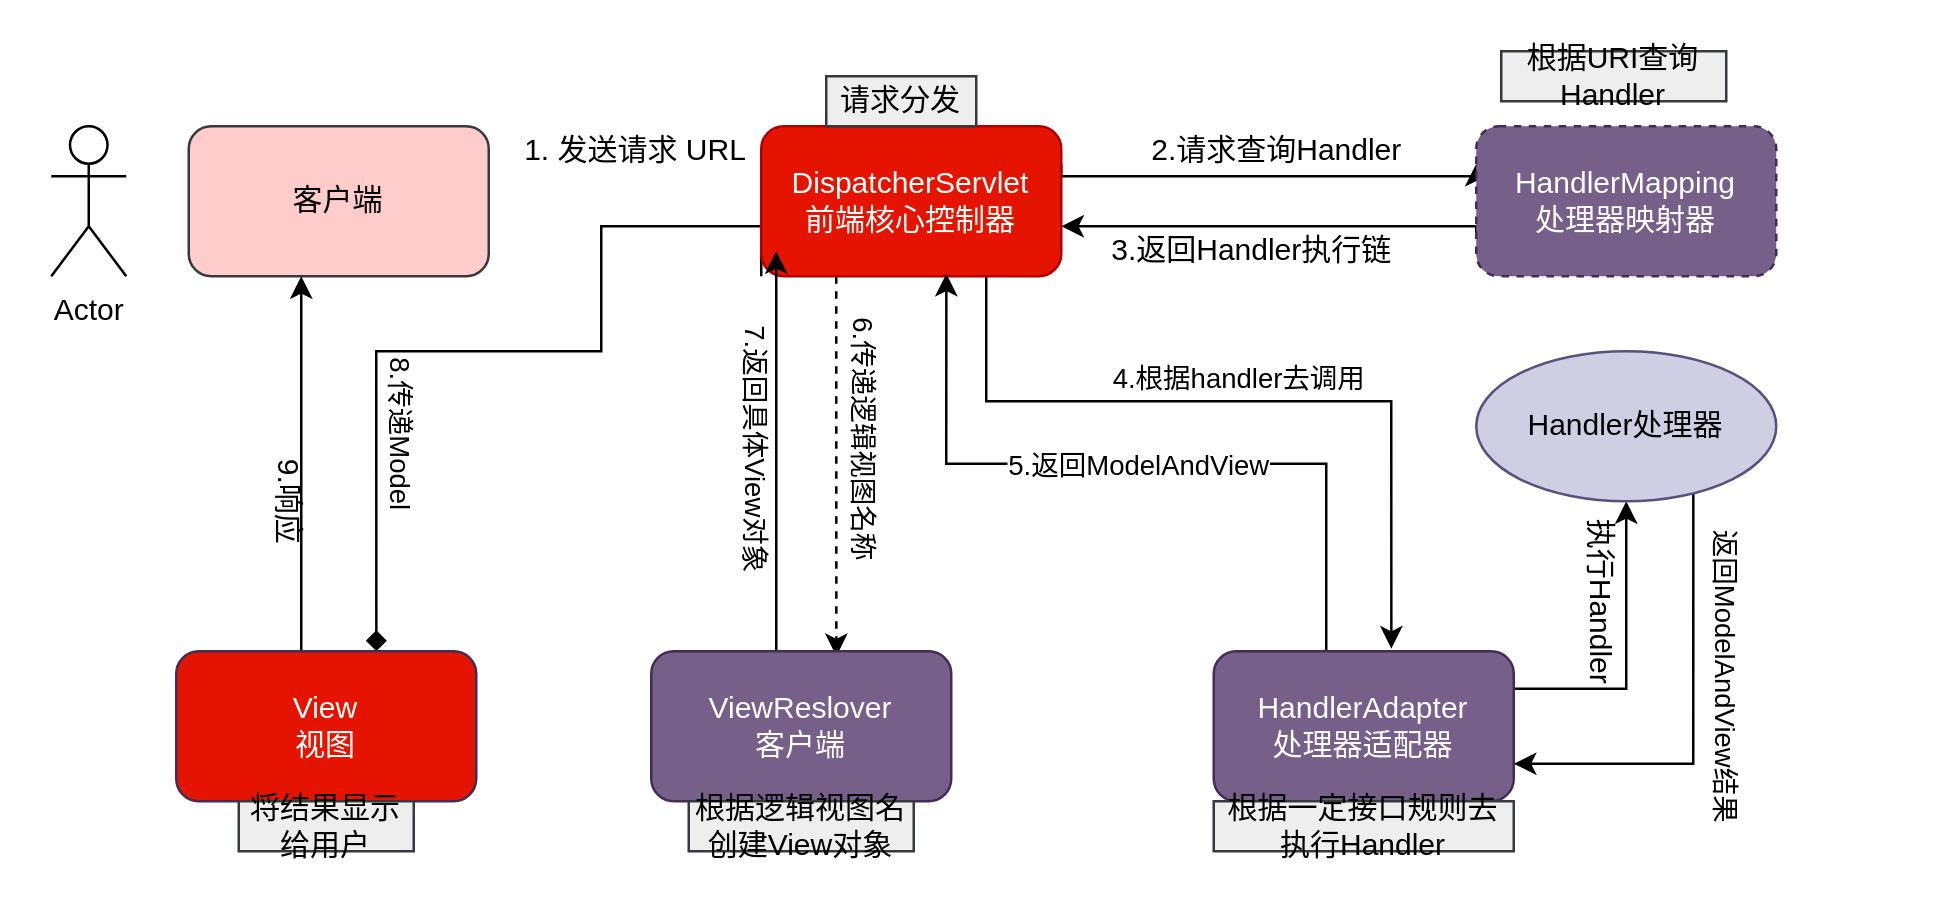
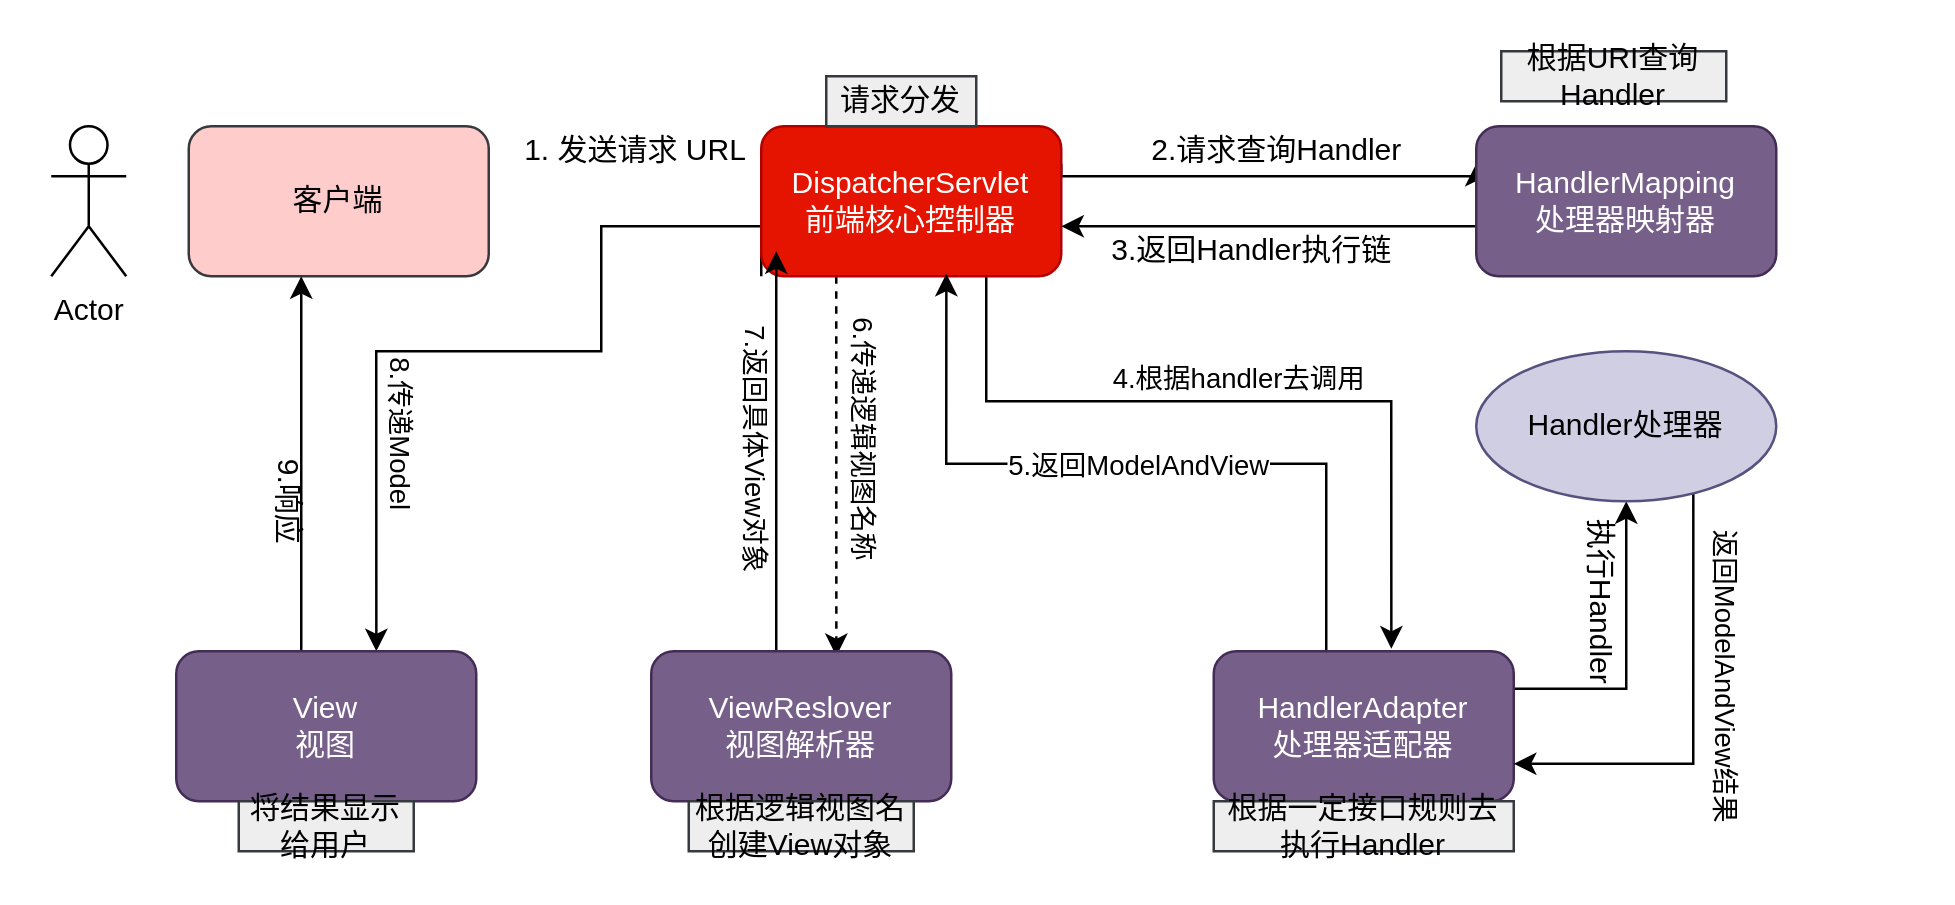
(1626, 201) -> (1626, 201)
(376, 631) -> (376, 632)
(326, 726) -> (326, 726)
(801, 726) -> (801, 726)
